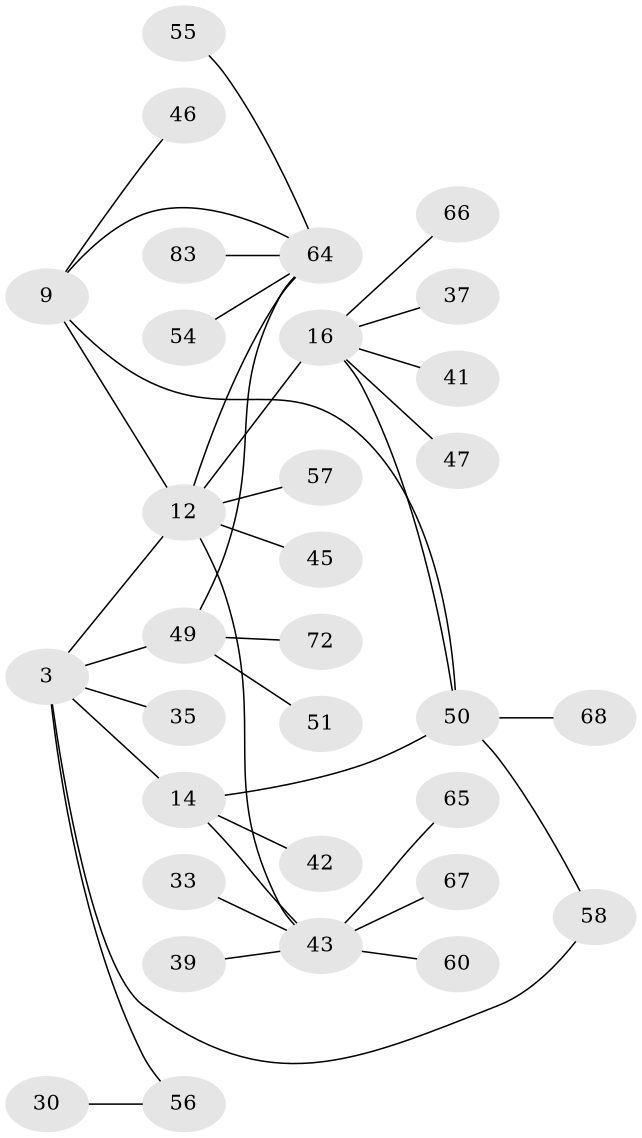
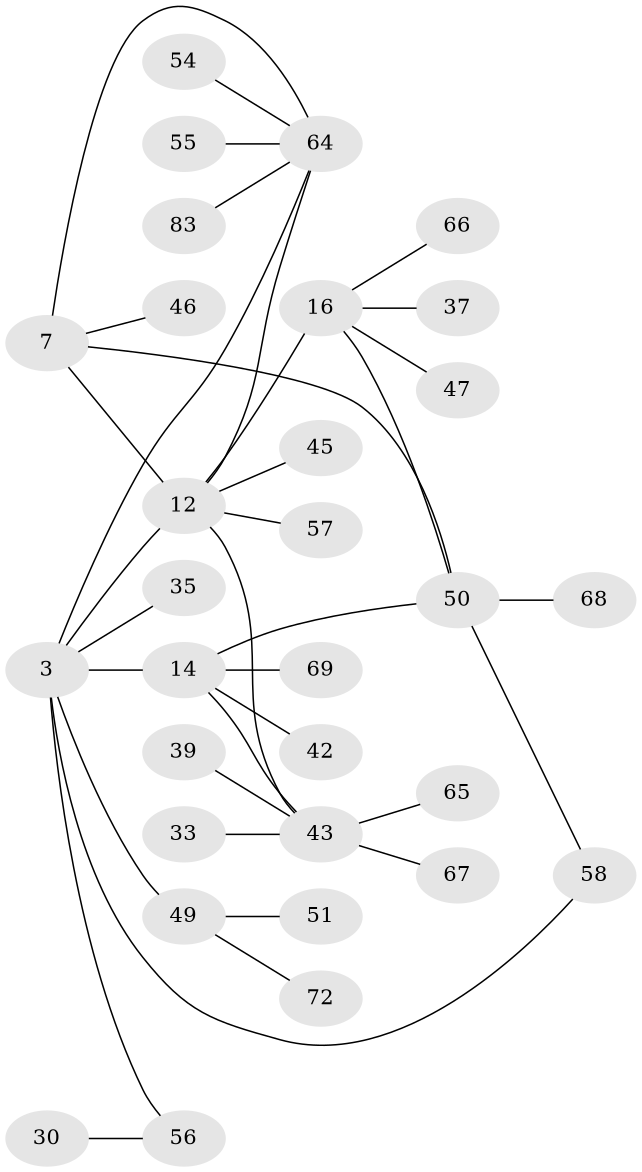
(47, 297) -> (47, 343)
(458, 379) -> none
(245, 450) -> (184, 407)
none -> (321, 670)
(458, 964) -> none
